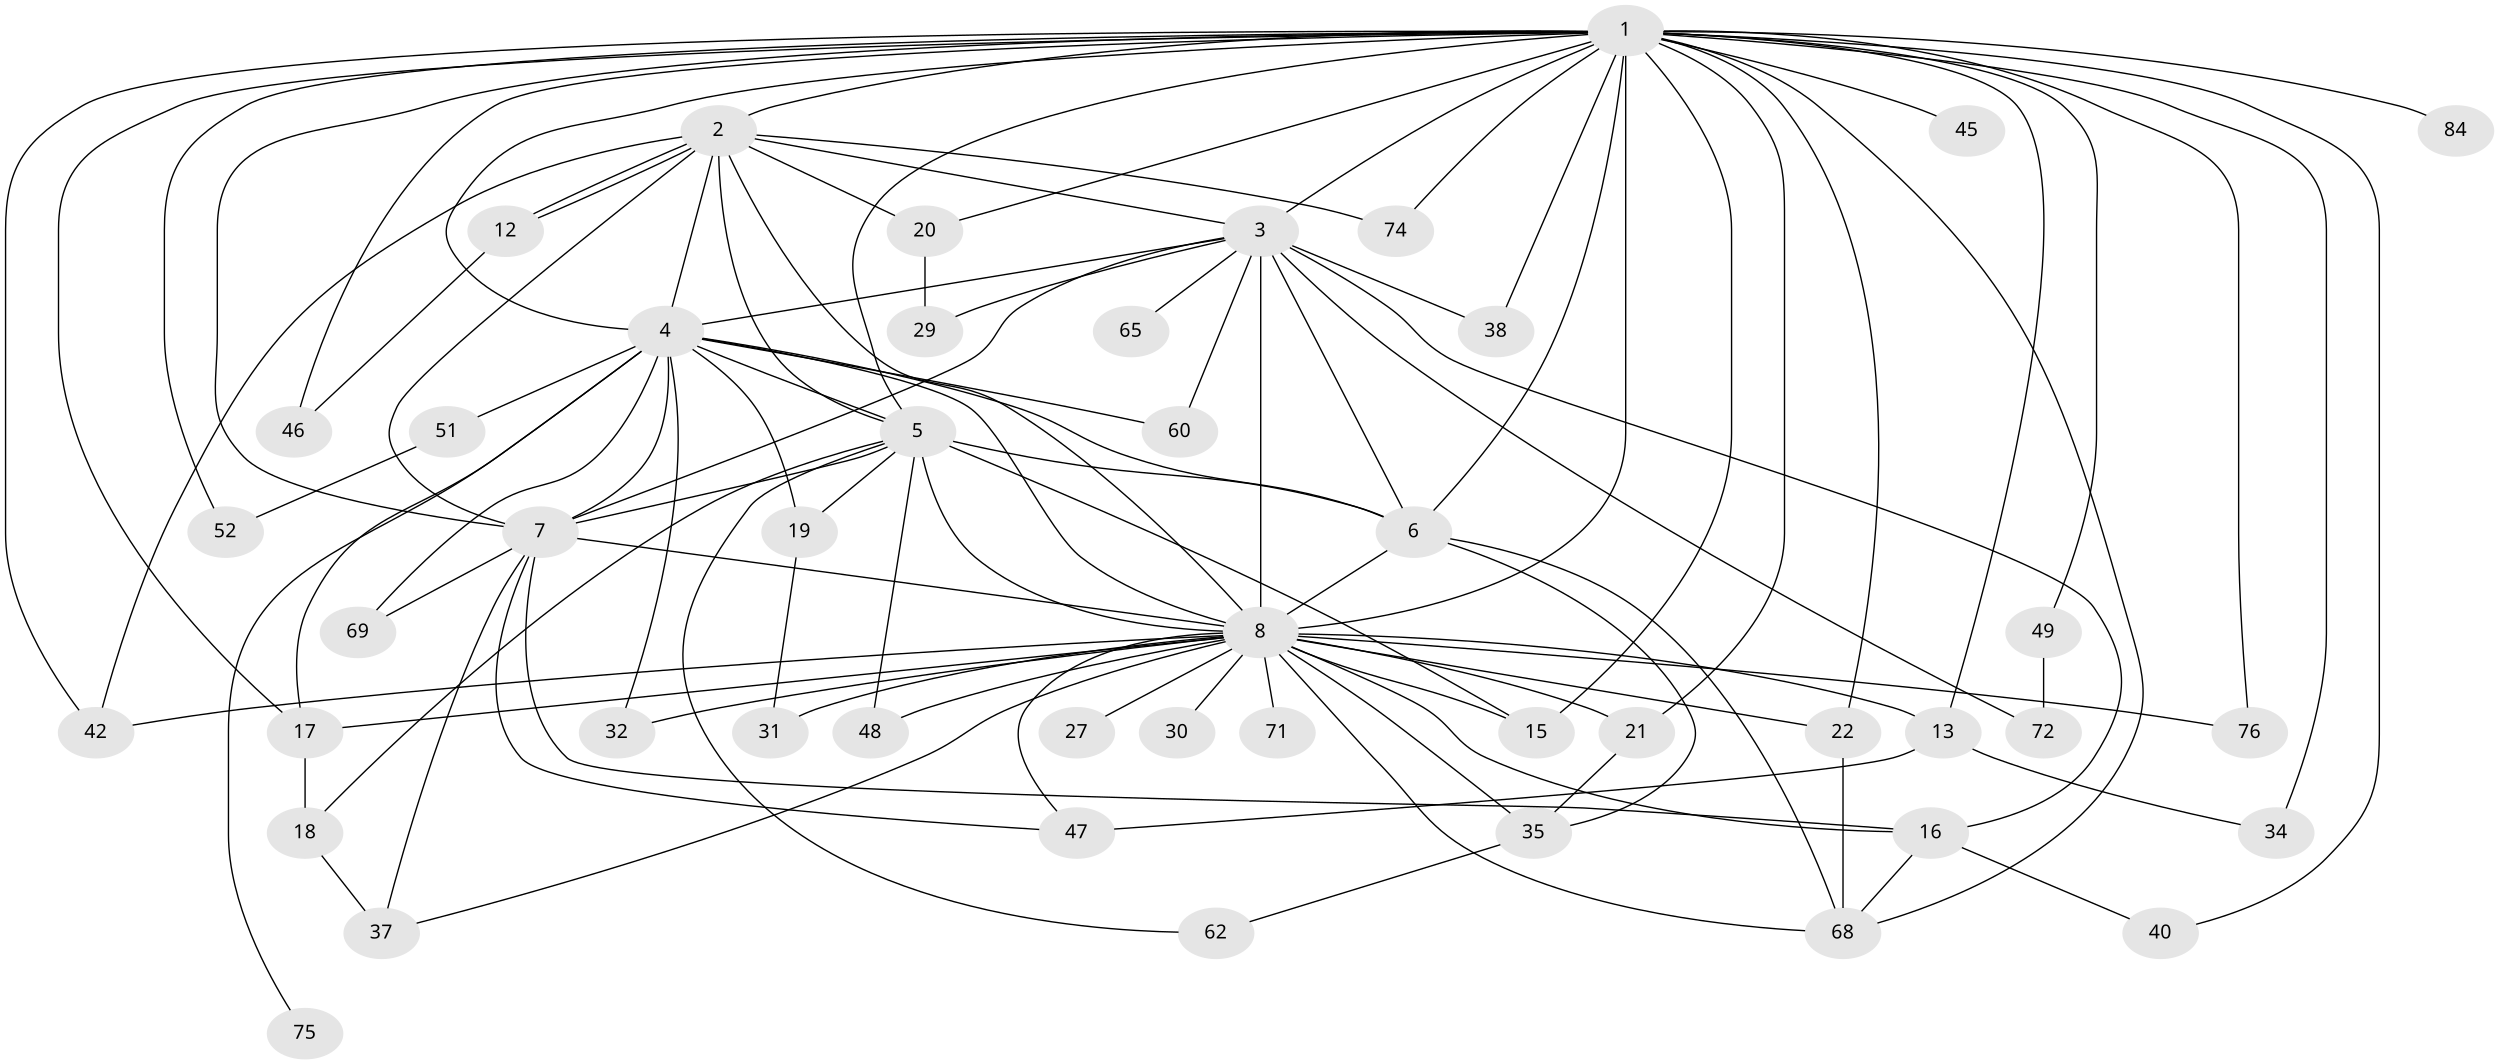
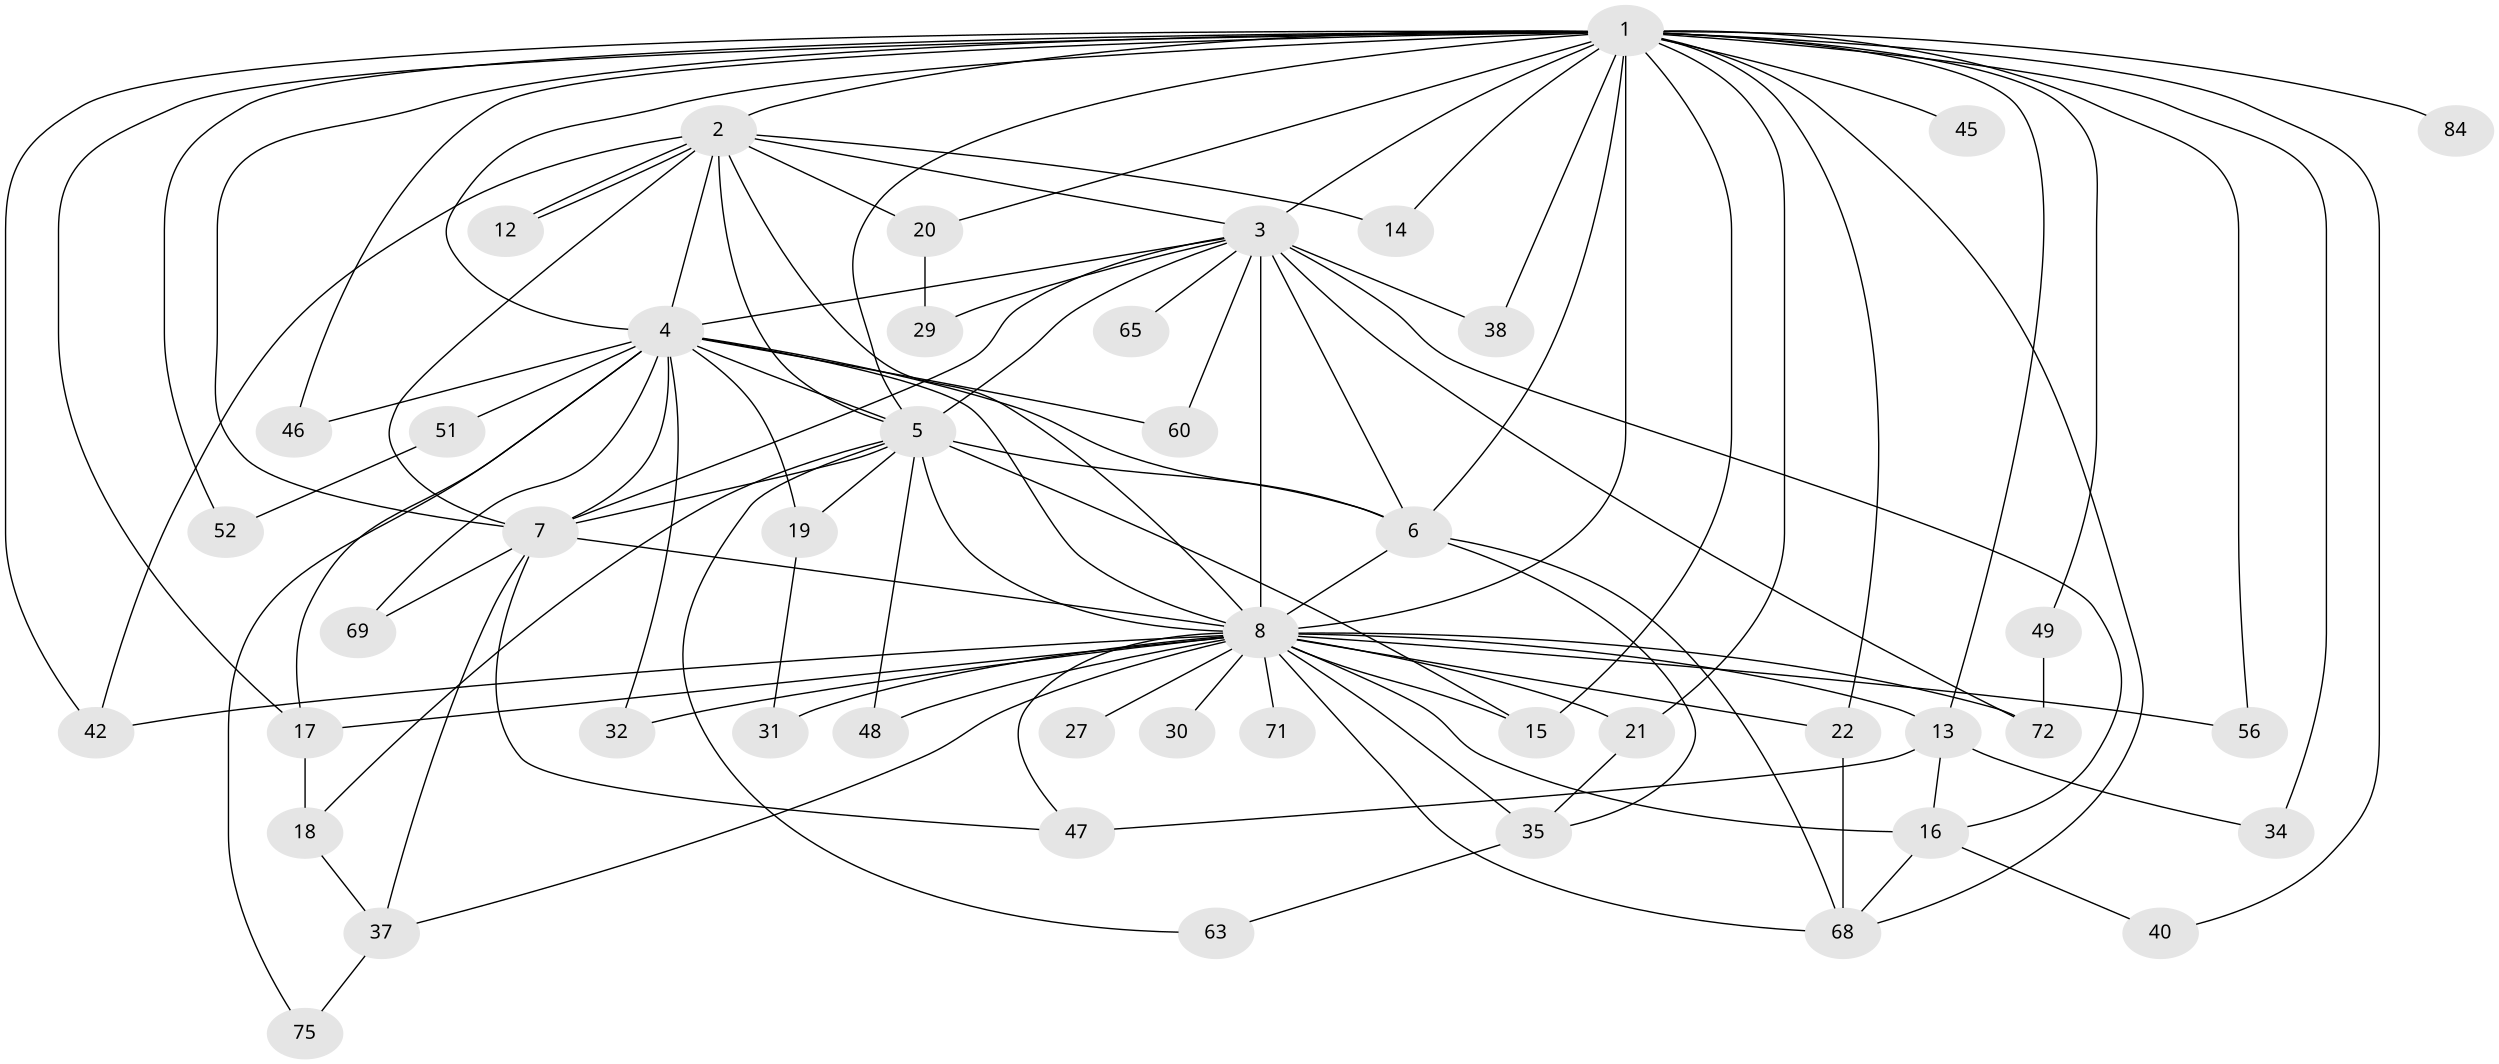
(1396, 231) -> (1396, 231)
none -> (1075, 311)
(400, 332) -> (480, 382)
none -> (1660, 650)
(2250, 733) -> (2250, 733)
(1124, 798) -> (1937, 783)
(1216, 933) -> (1216, 933)
none -> (343, 984)
